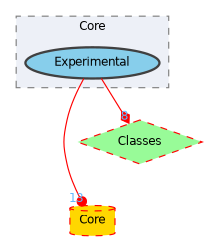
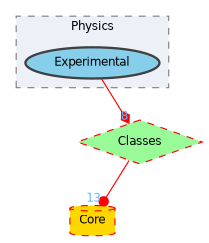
(92, 27) -> (92, 27)
(64, 137) -> (118, 179)
